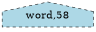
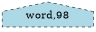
(48, 16) -> (48, 16)
